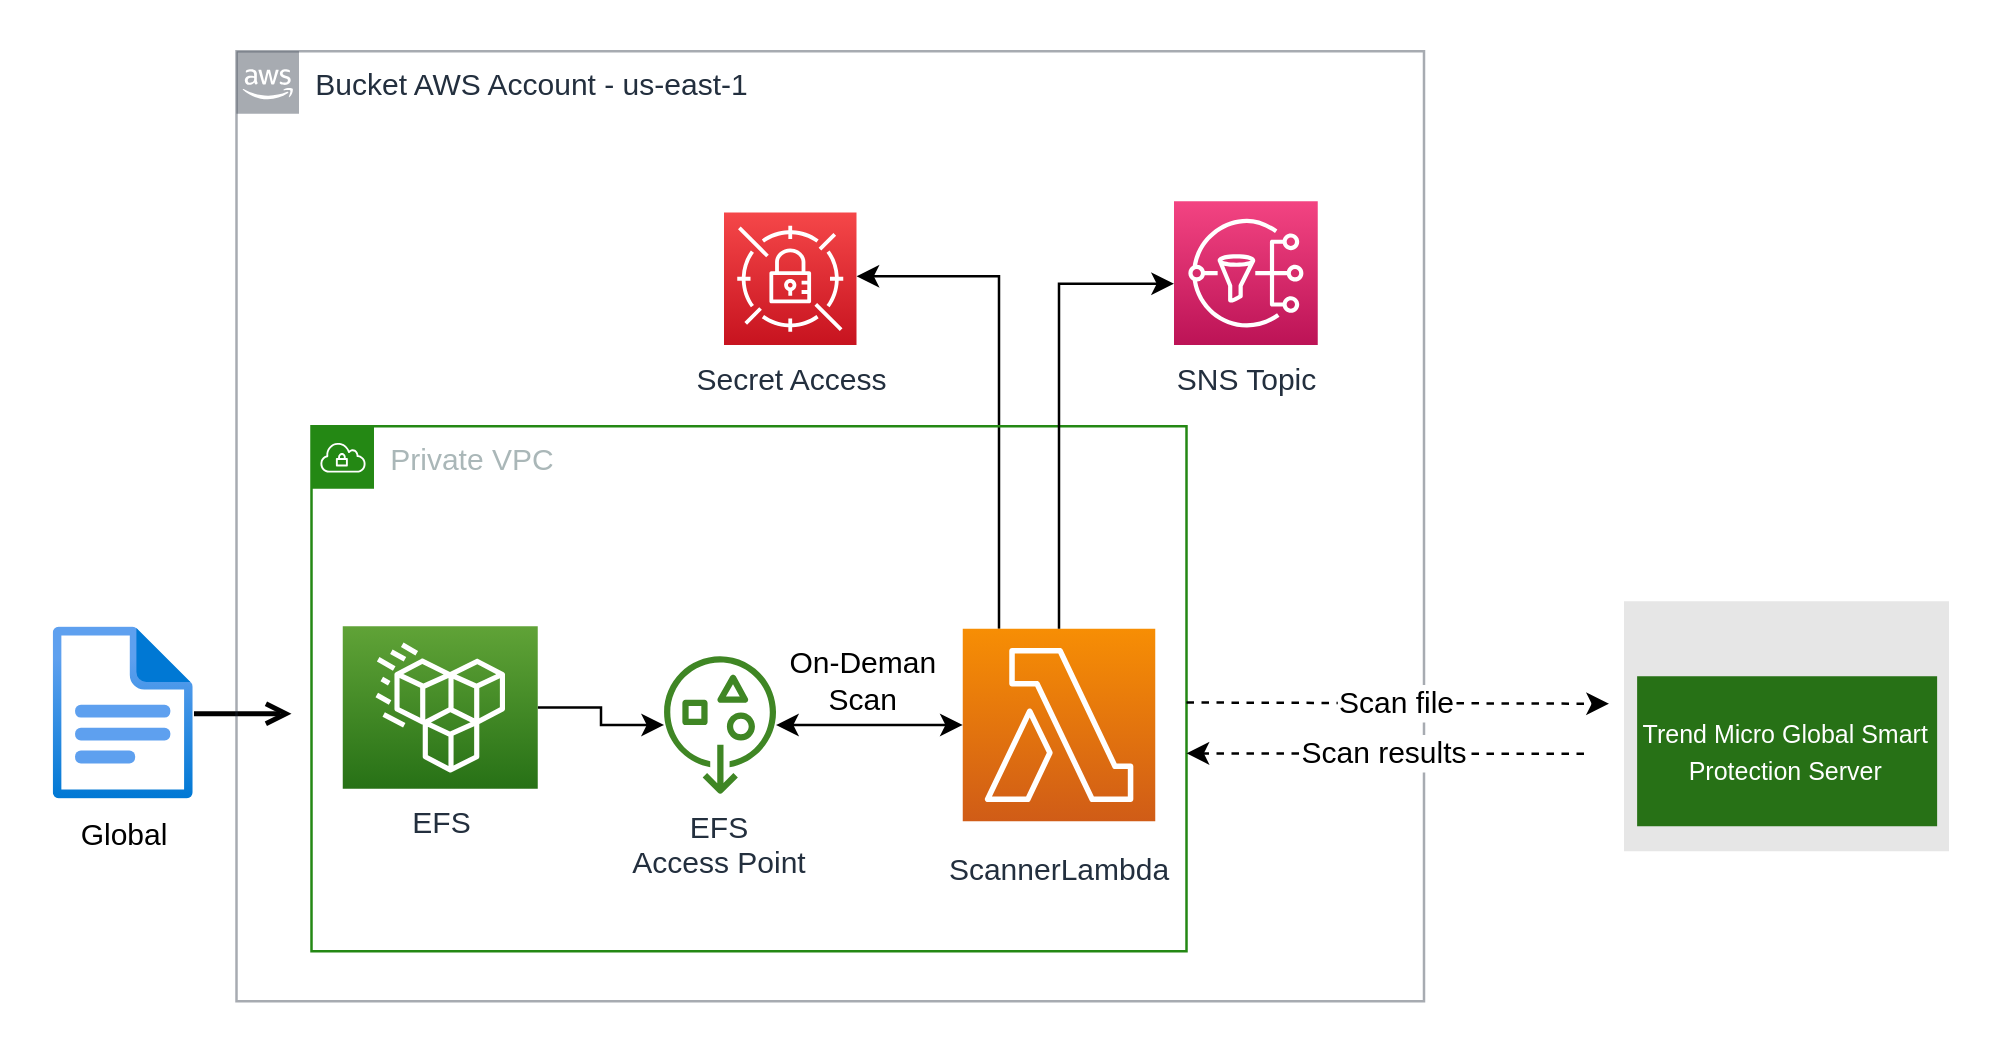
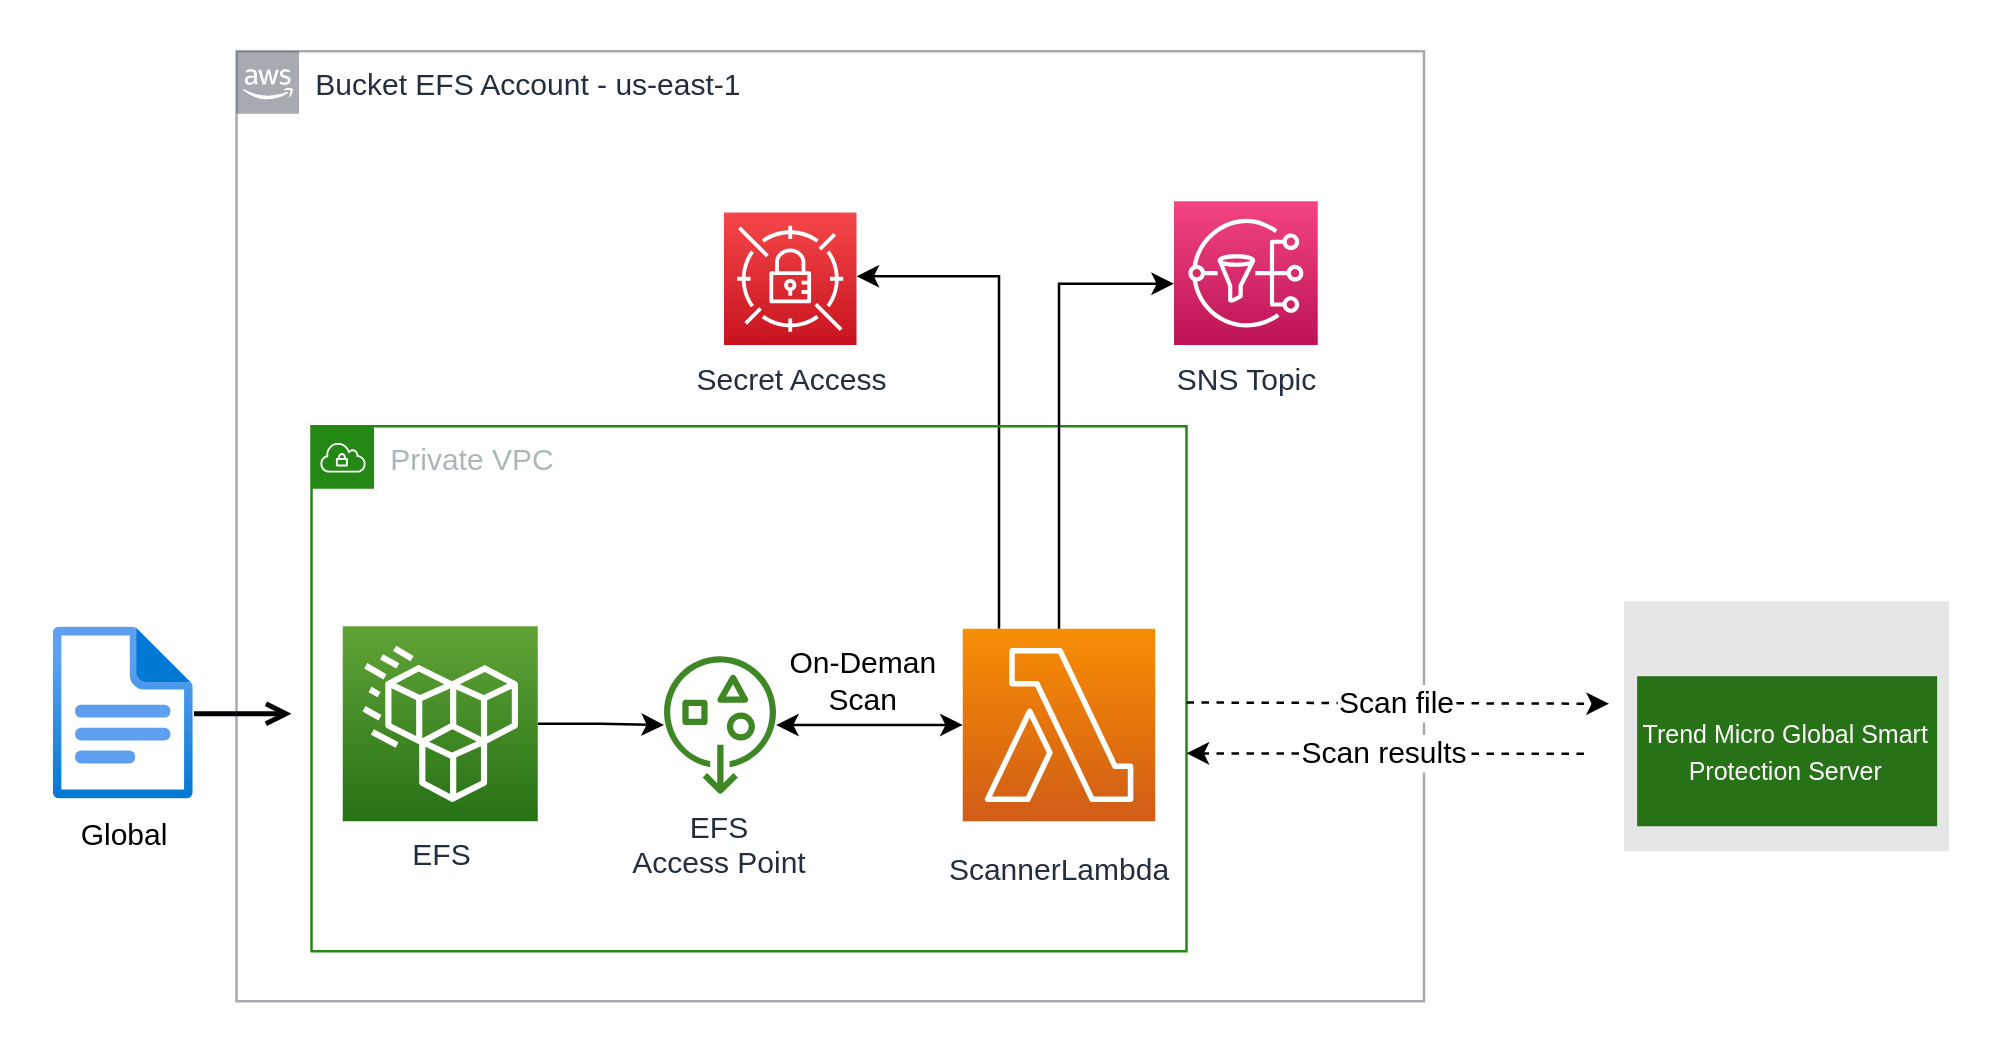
(553, 87) -> (553, 87)
(440, 708) -> (440, 724)
